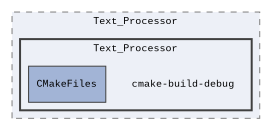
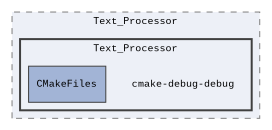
(184, 84) -> (184, 84)
